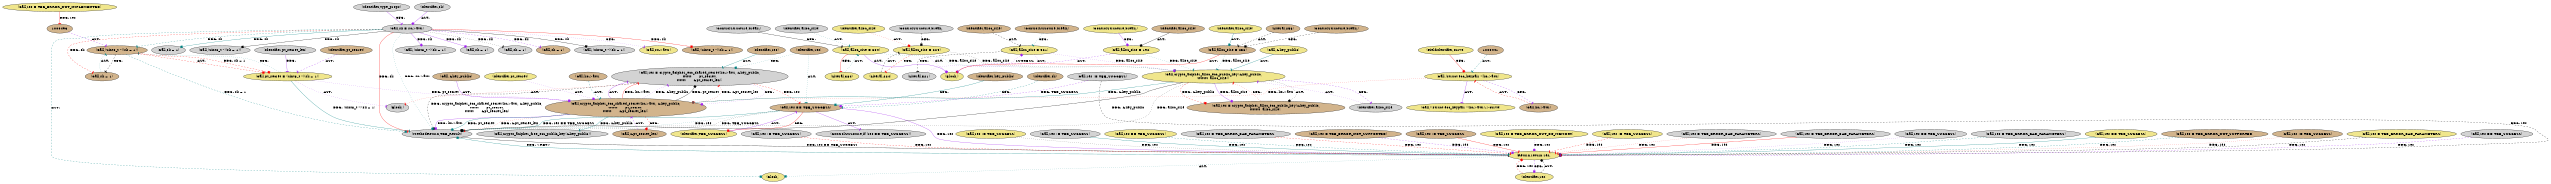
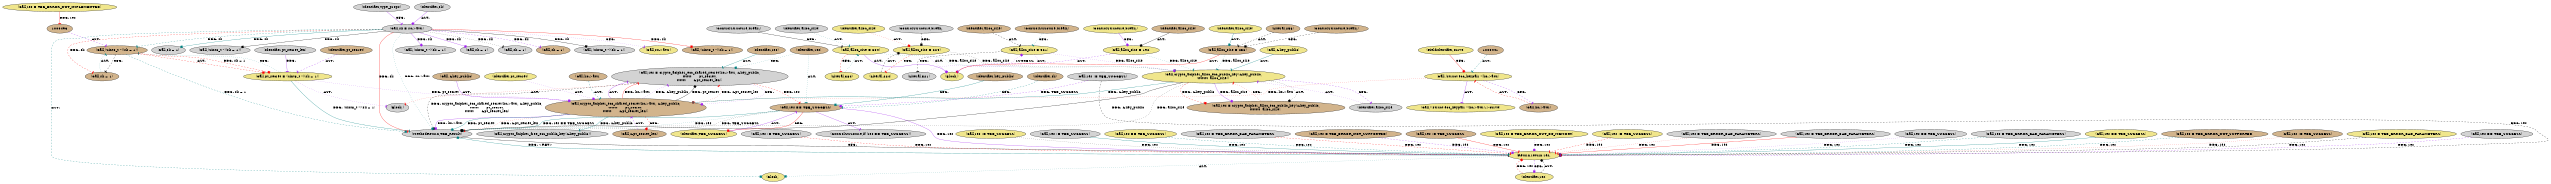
(887, 60) -> (886, 60)
(841, 61) -> (841, 61)
(832, 145) -> (853, 145)
